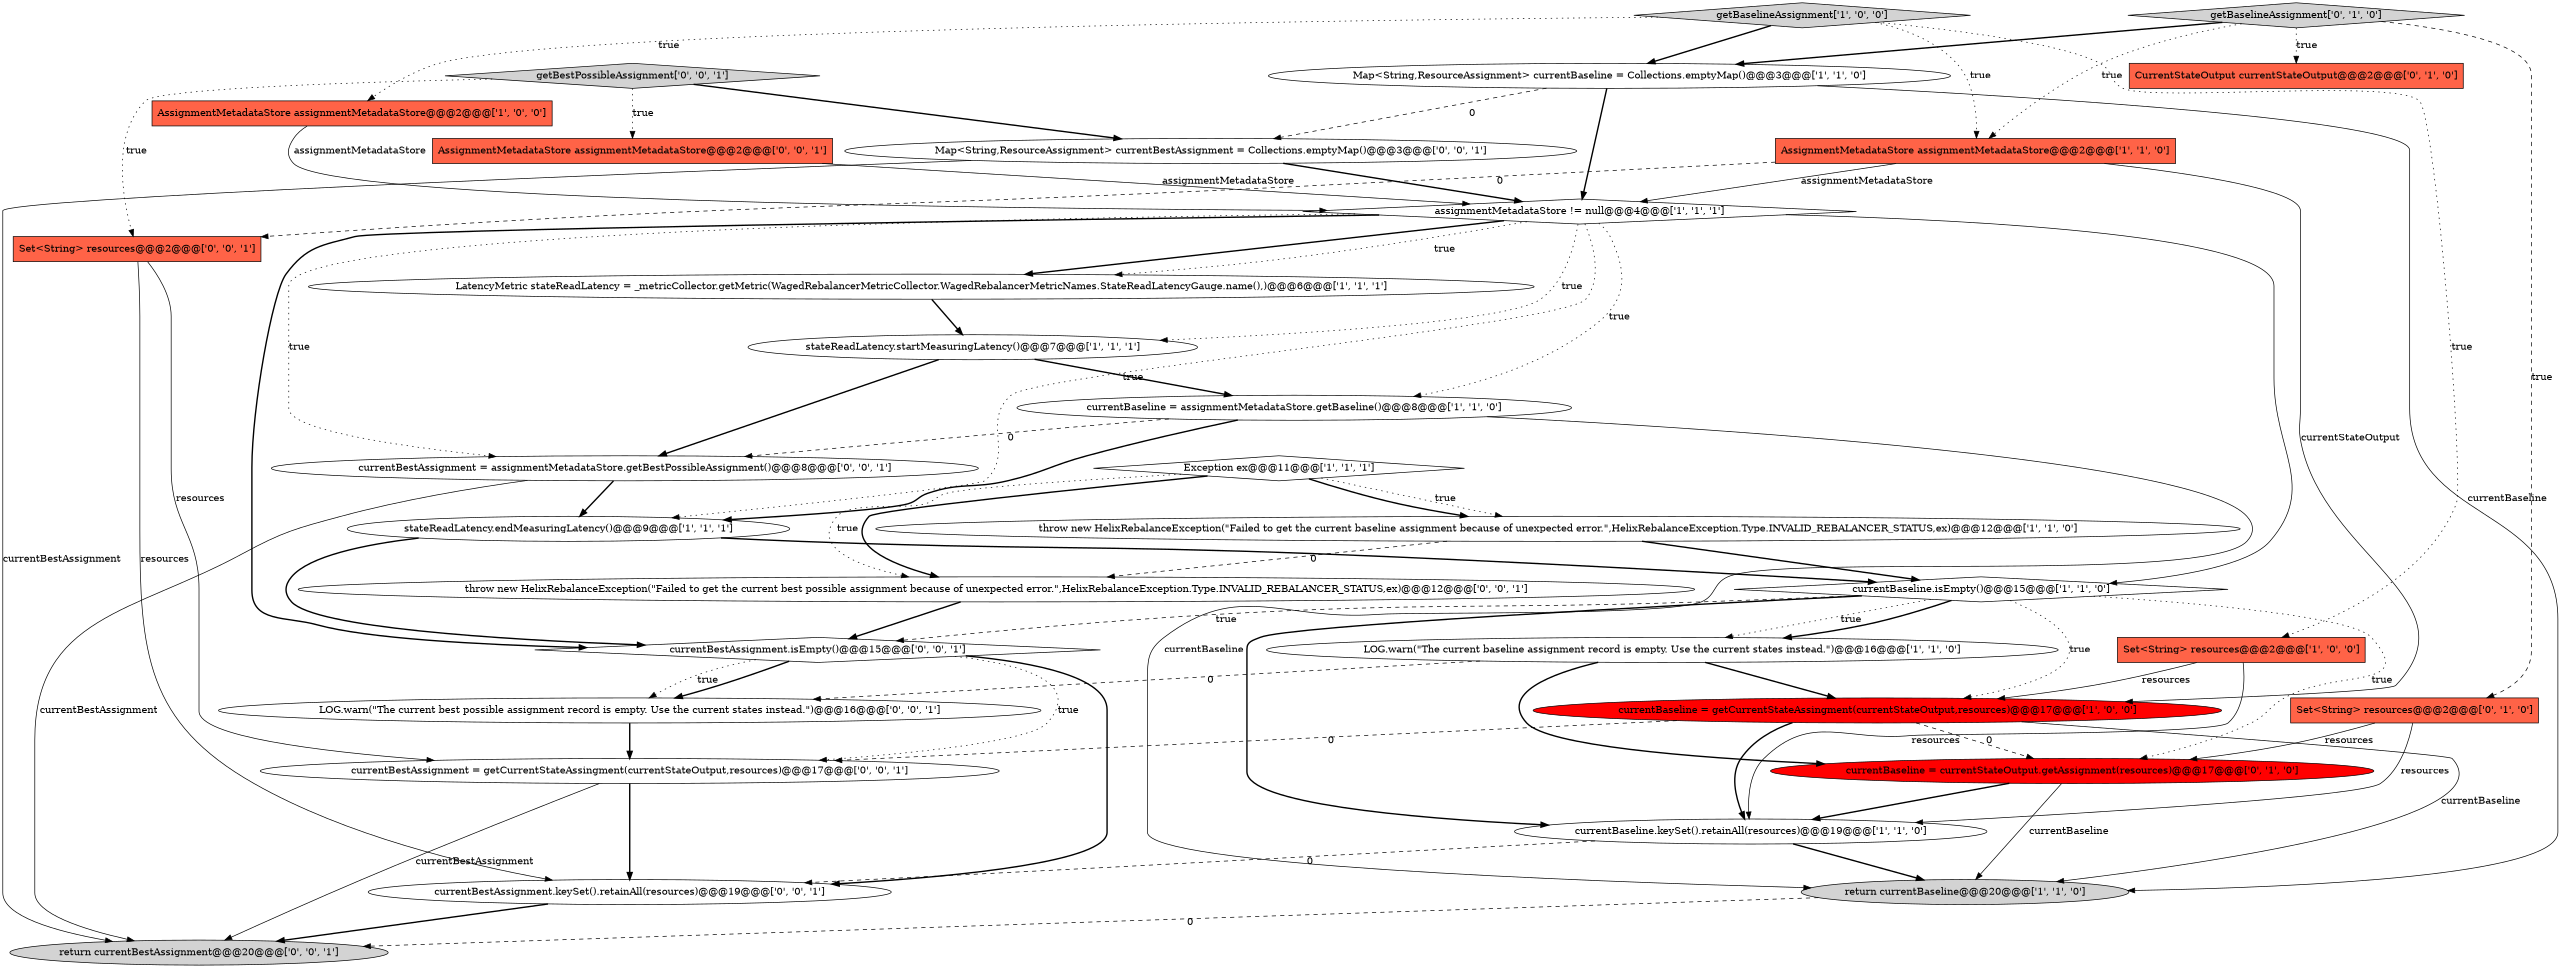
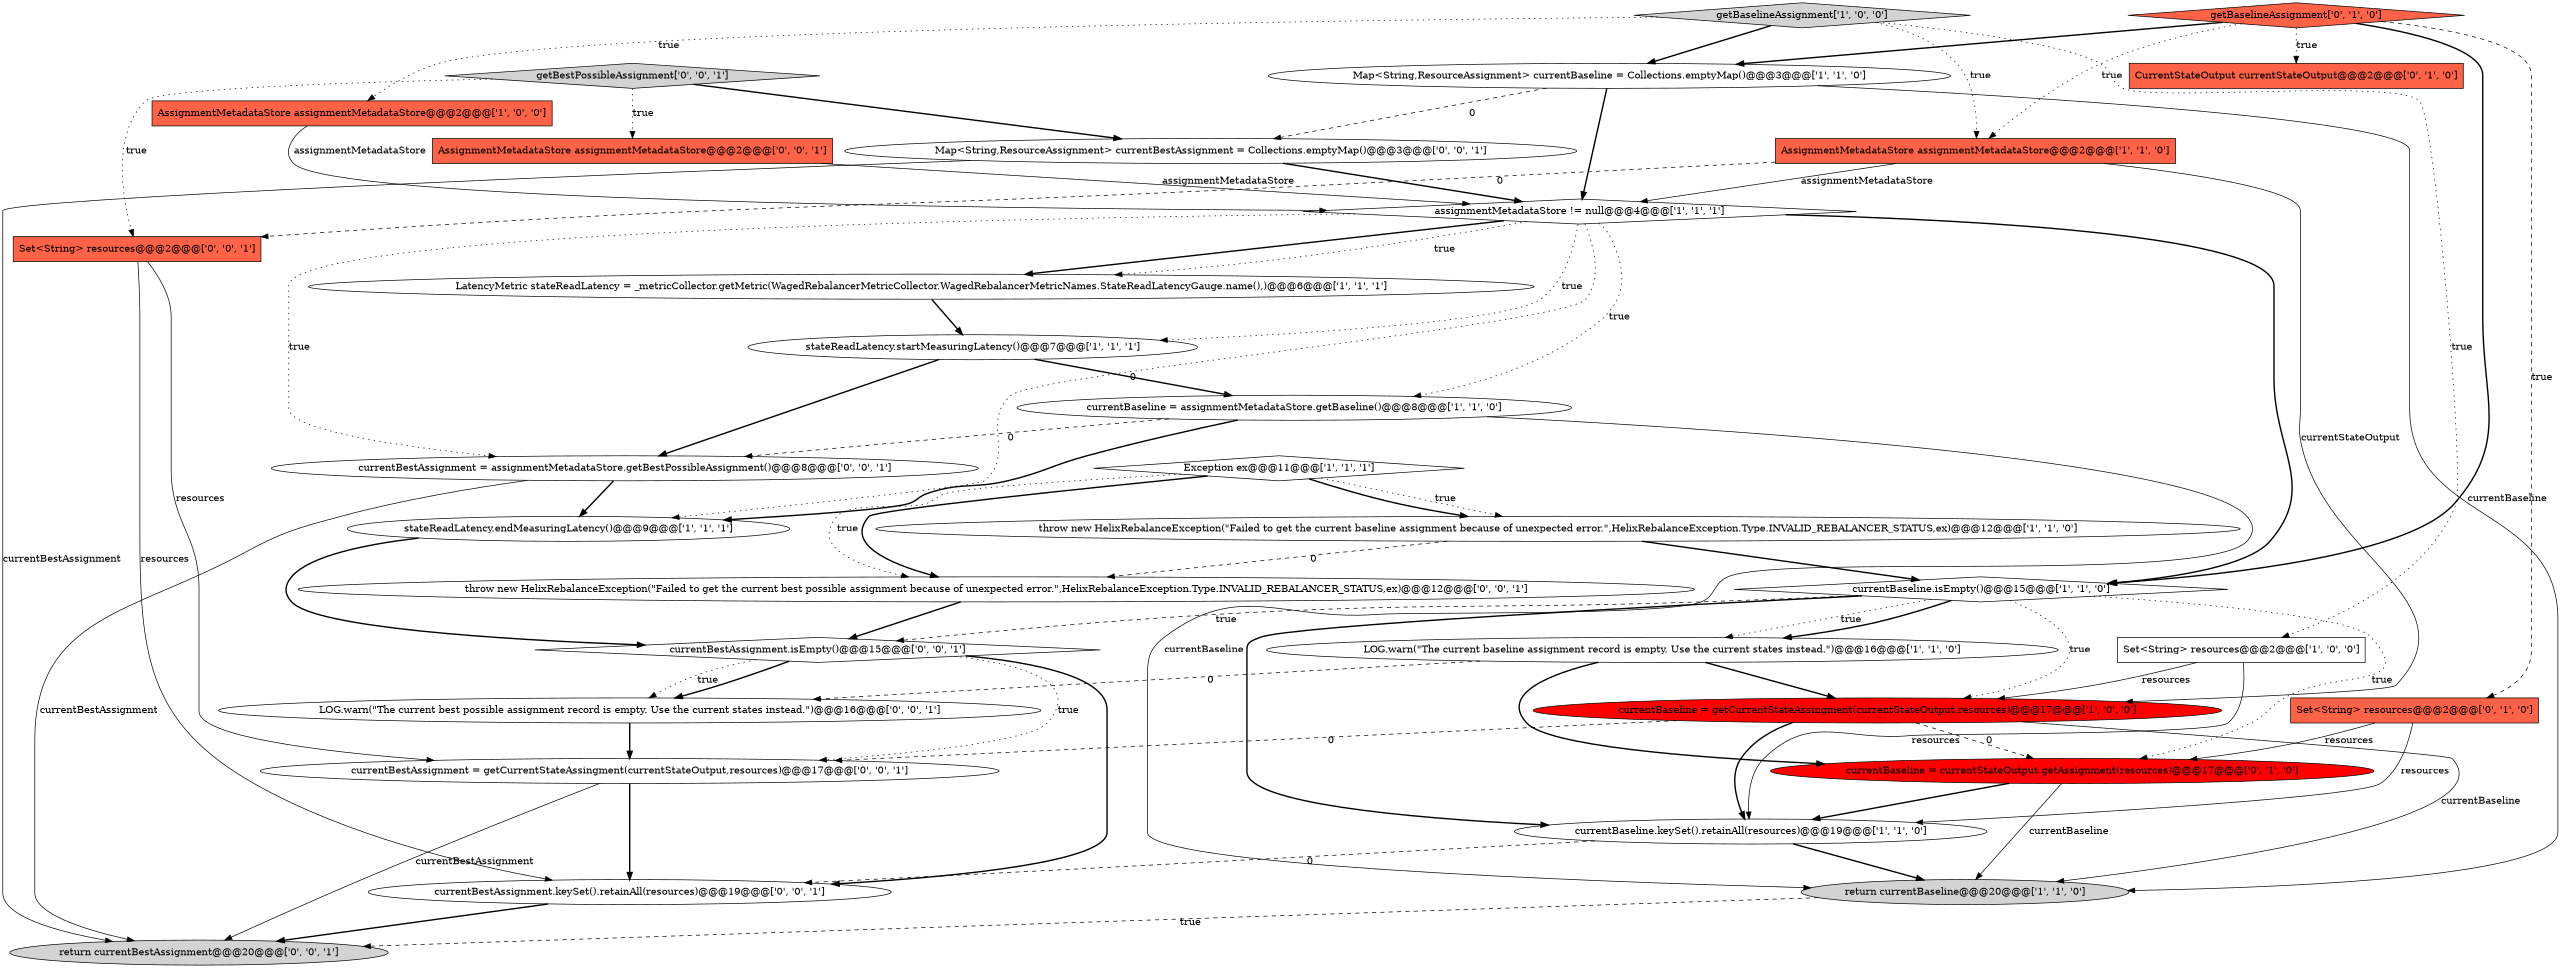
(2296, 15) -> (2296, 15)
(494, 231) -> none
(2245, 262) -> (2245, 262)
(1133, 377) -> (1133, 377)
(1295, 553) -> (2488, 399)
(2241, 650) -> (2241, 650)
(1191, 922) -> (1191, 922)
